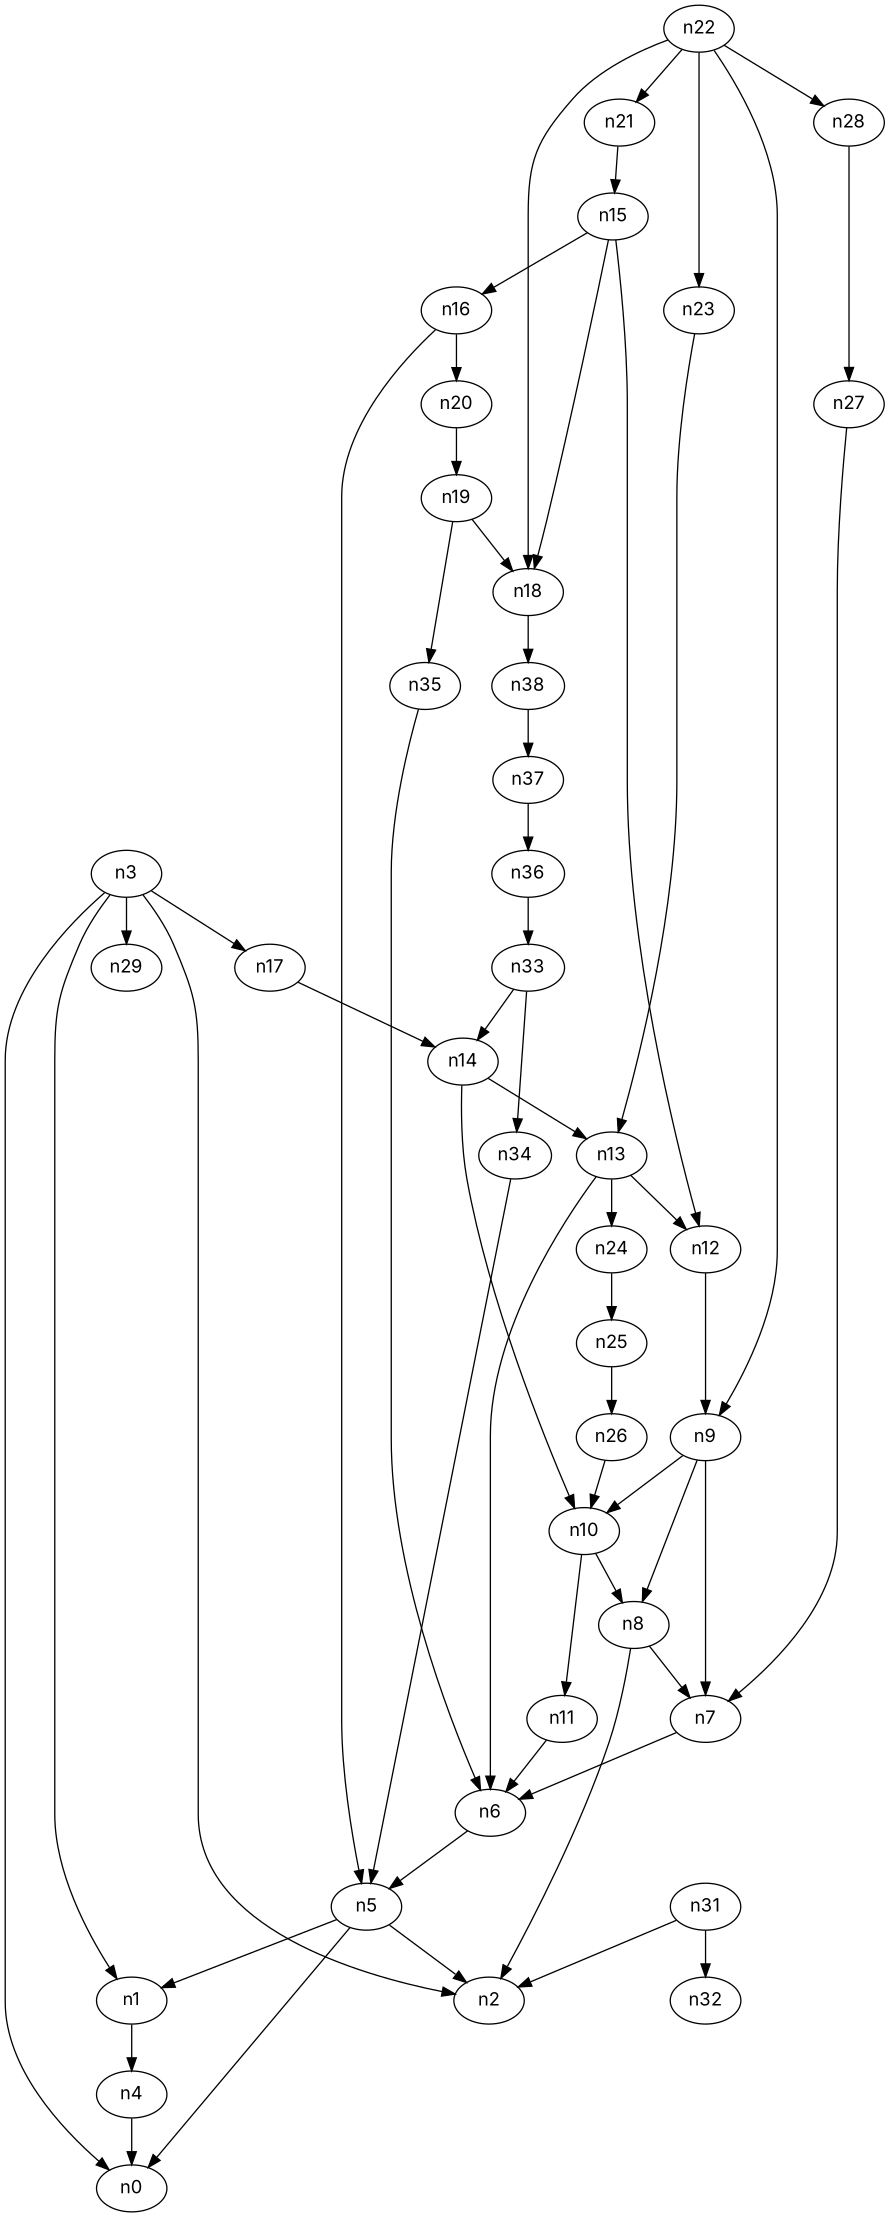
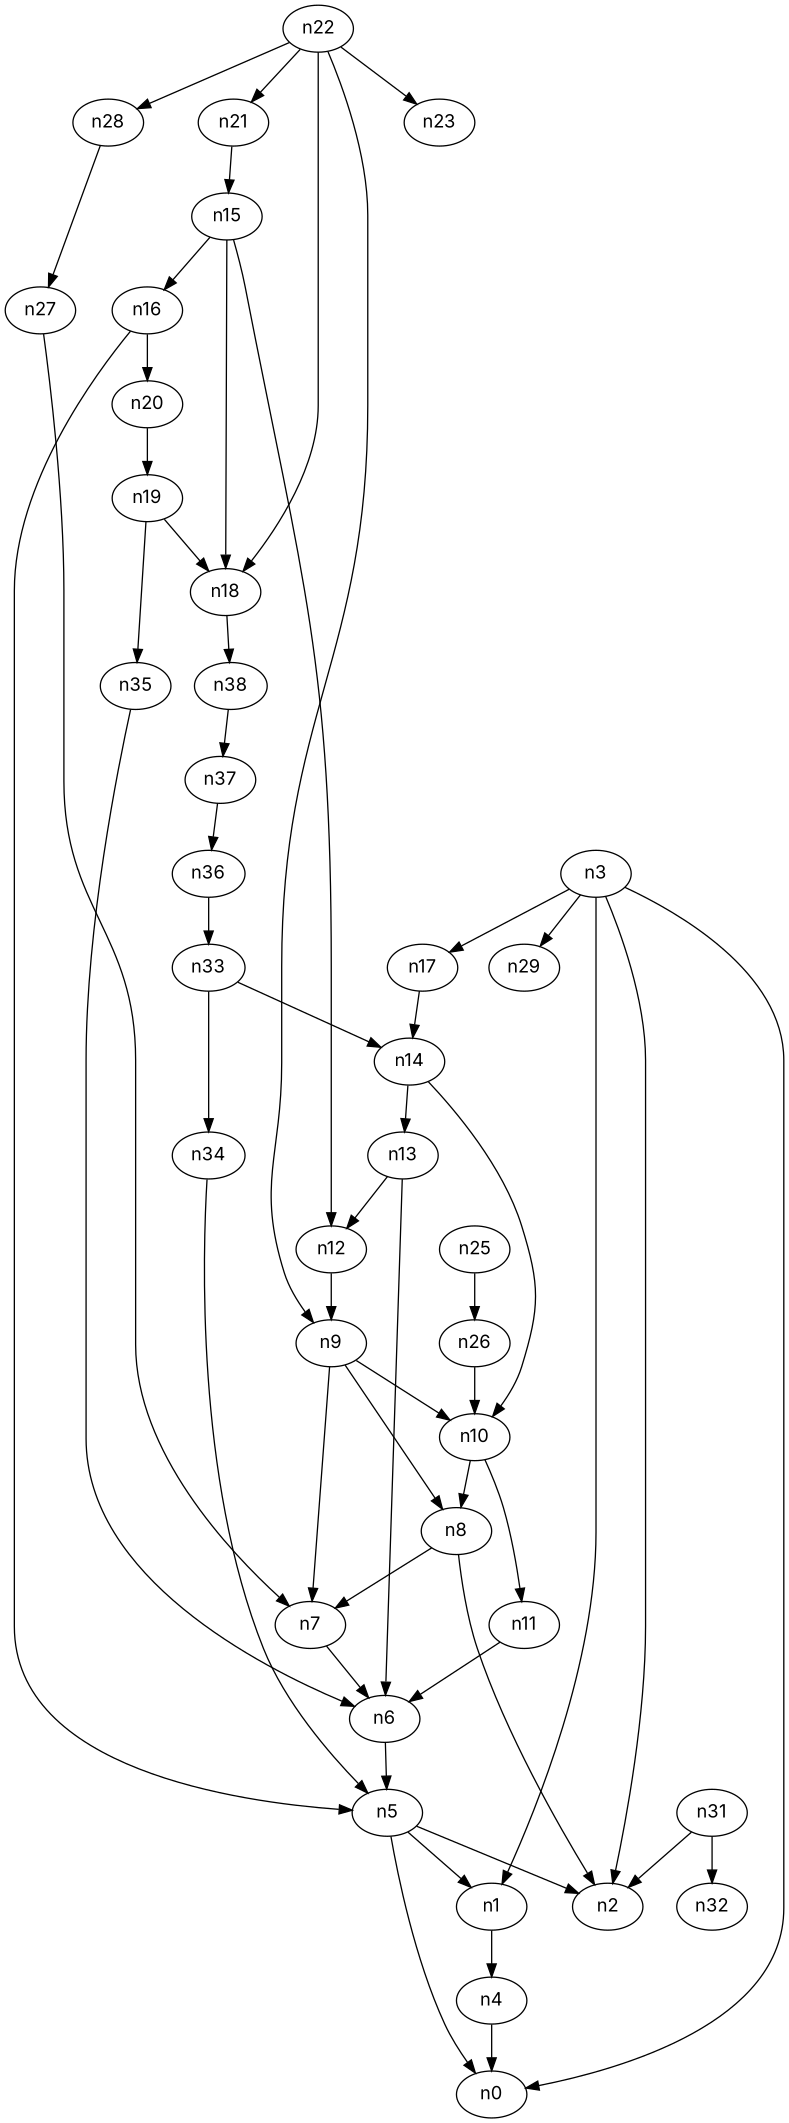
(677, 729) -> none
(612, 1249) -> none
